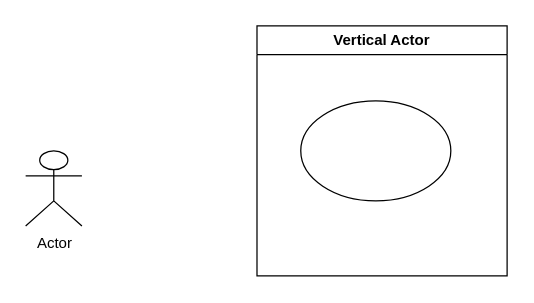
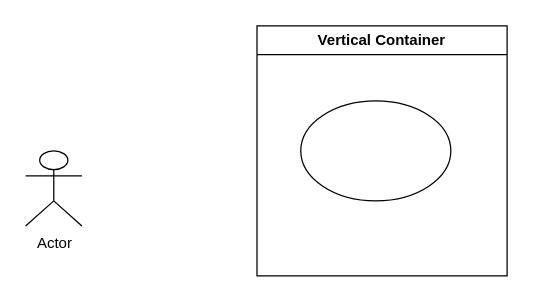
(382, 41) -> (382, 41)
